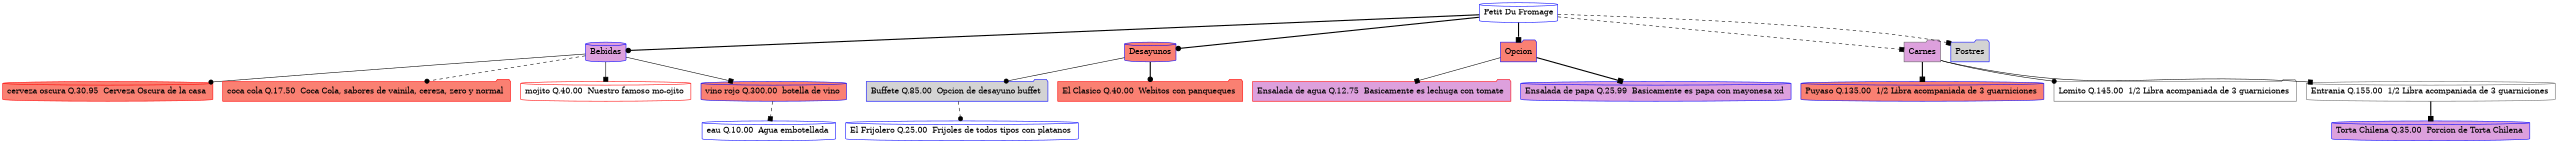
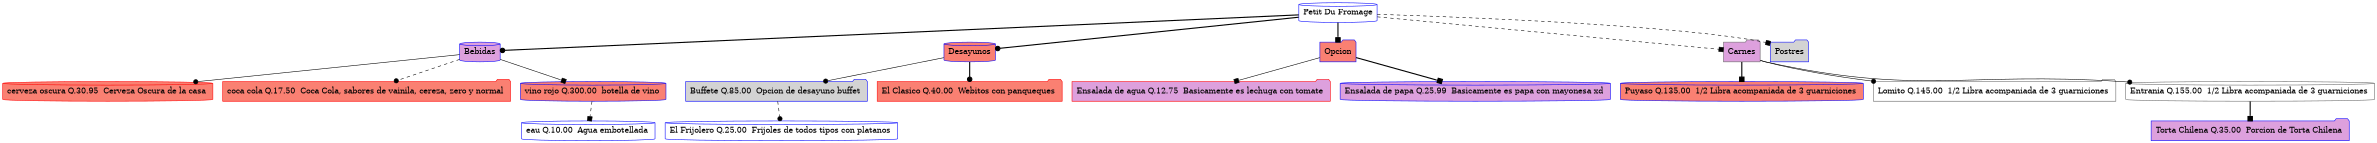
(2123, 81) -> (1943, 81)
(606, 91) -> none
(2431, 131) -> (2250, 131)
